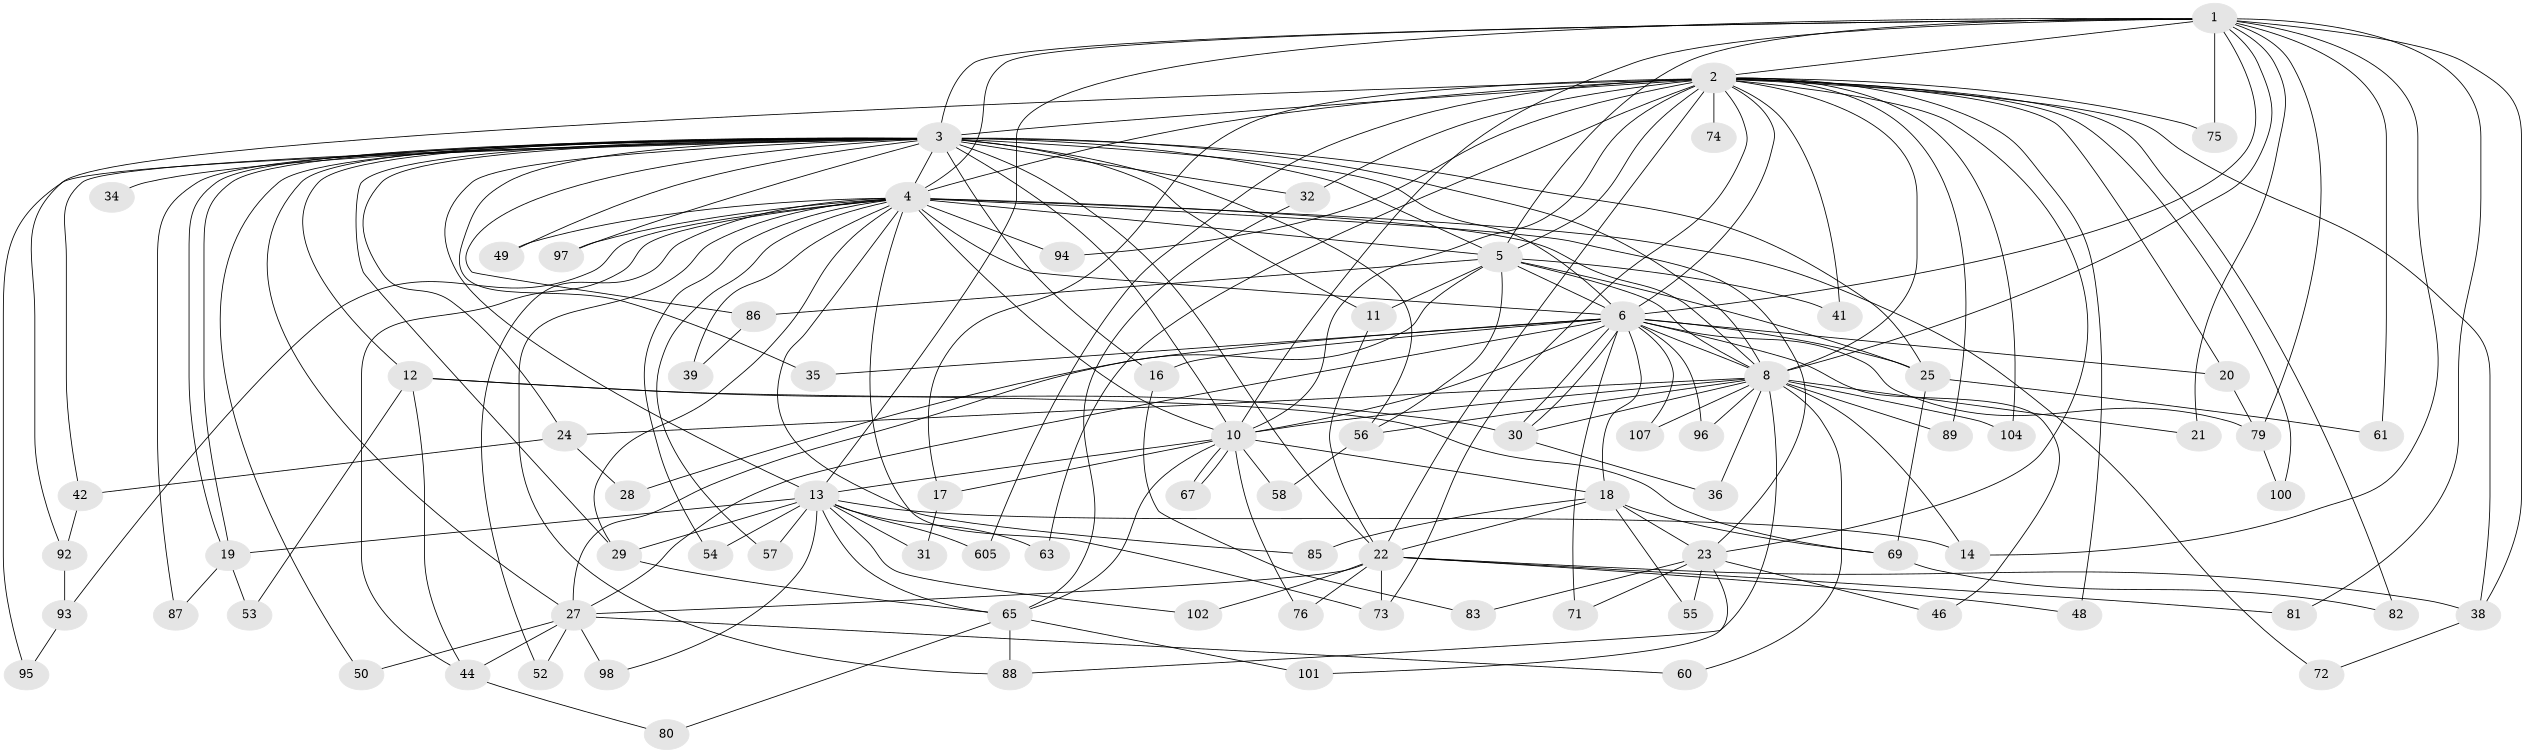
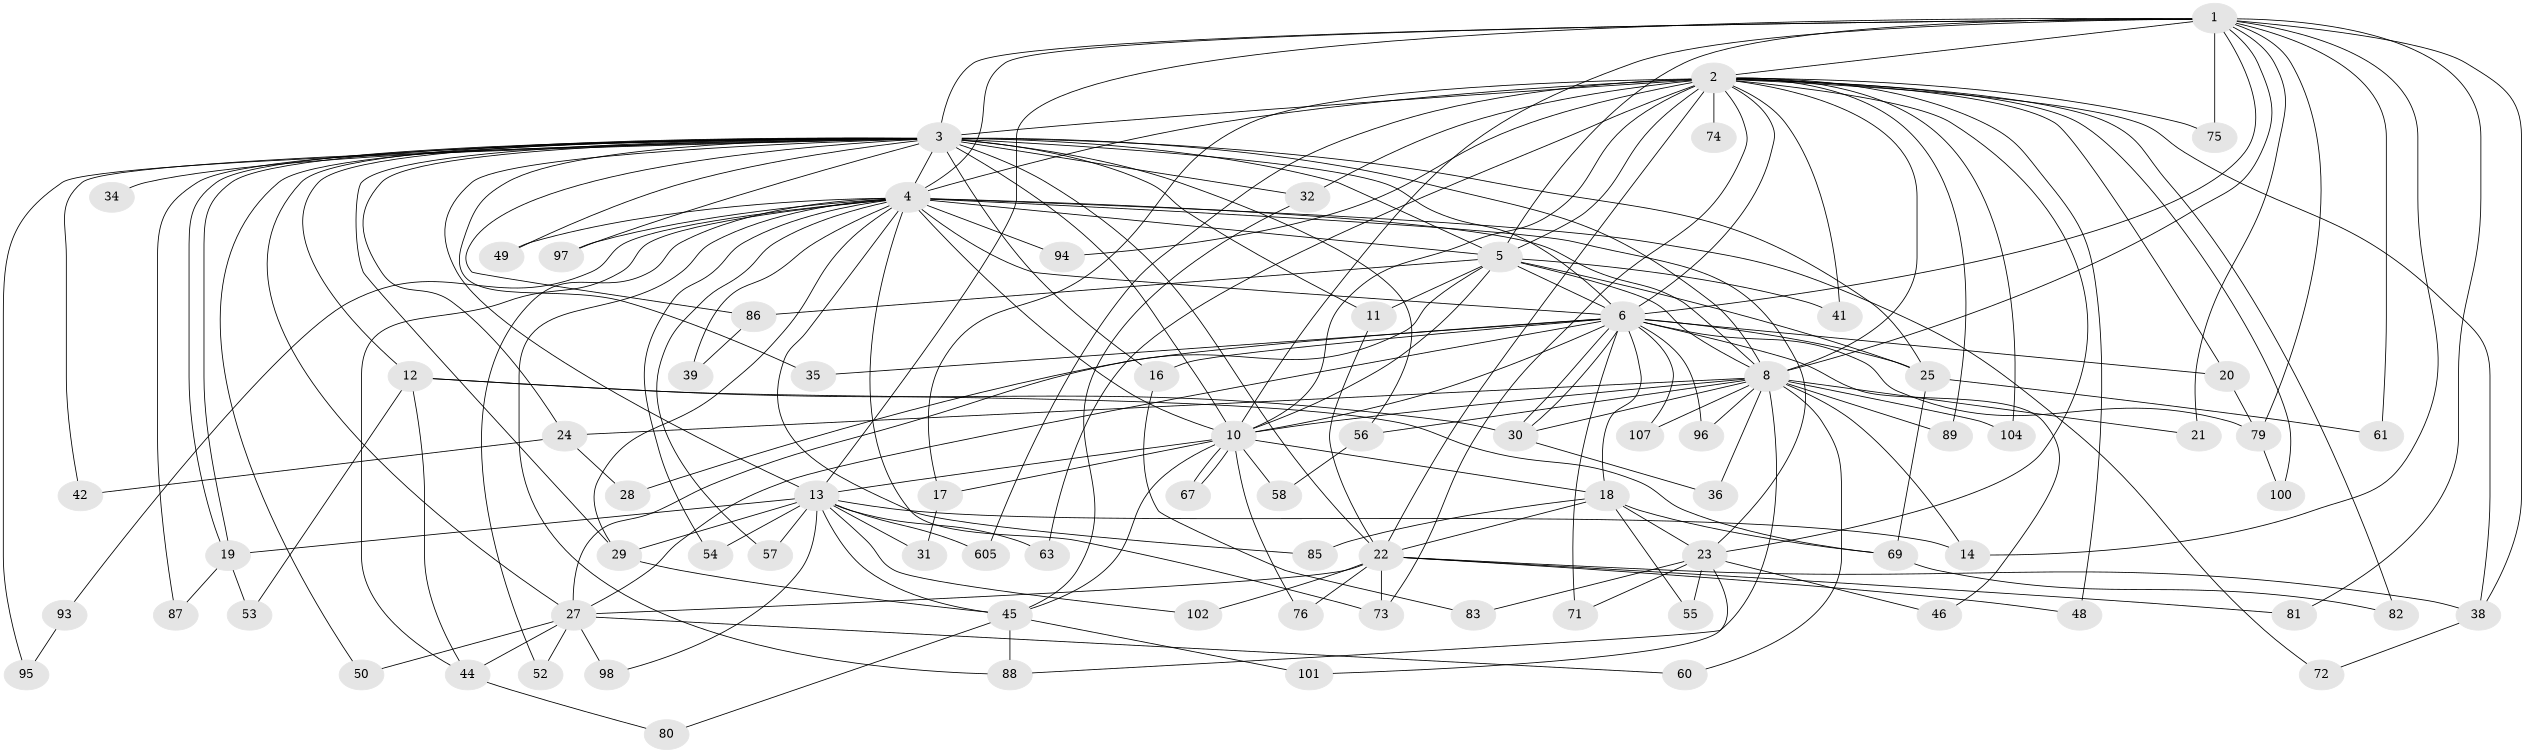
(1695, 347) -> none
(1467, 368) -> (1384, 367)
(65, 556) -> none
(1010, 615) -> (1010, 615)
